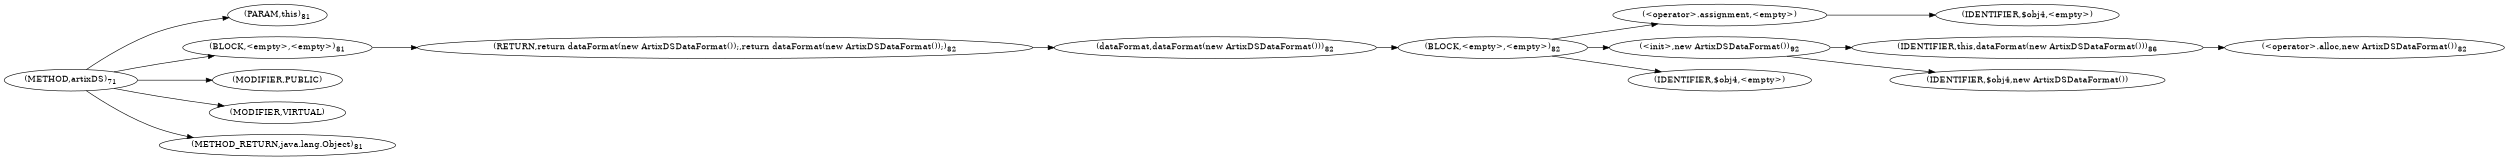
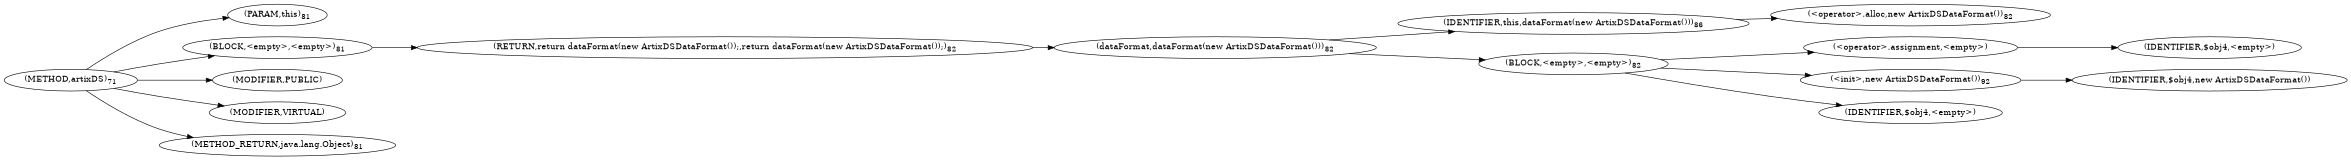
(1838, 48) -> (1389, 36)
